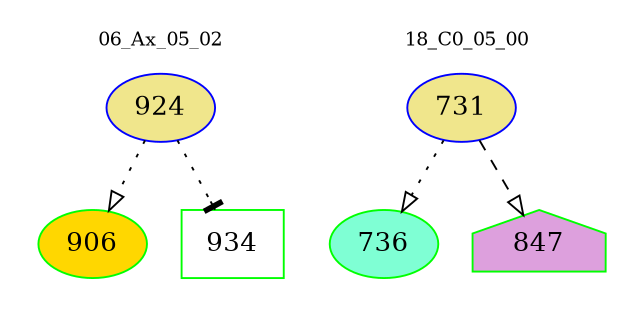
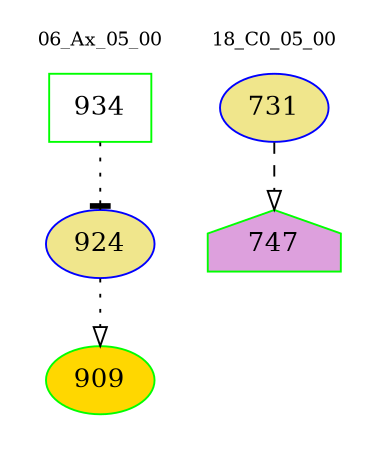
(161, 41) -> (100, 41)
(194, 171) -> (100, 171)
(93, 244) -> (100, 380)
(384, 244) -> none
(539, 244) -> (274, 244)
